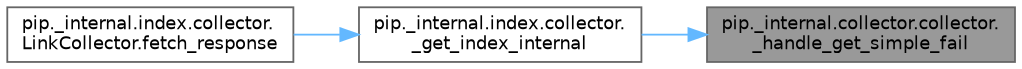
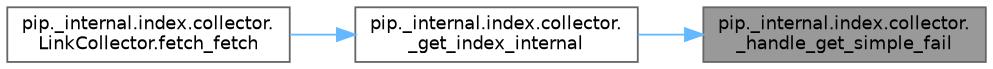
(150, 35) -> (149, 35)
(861, 35) -> (845, 35)
